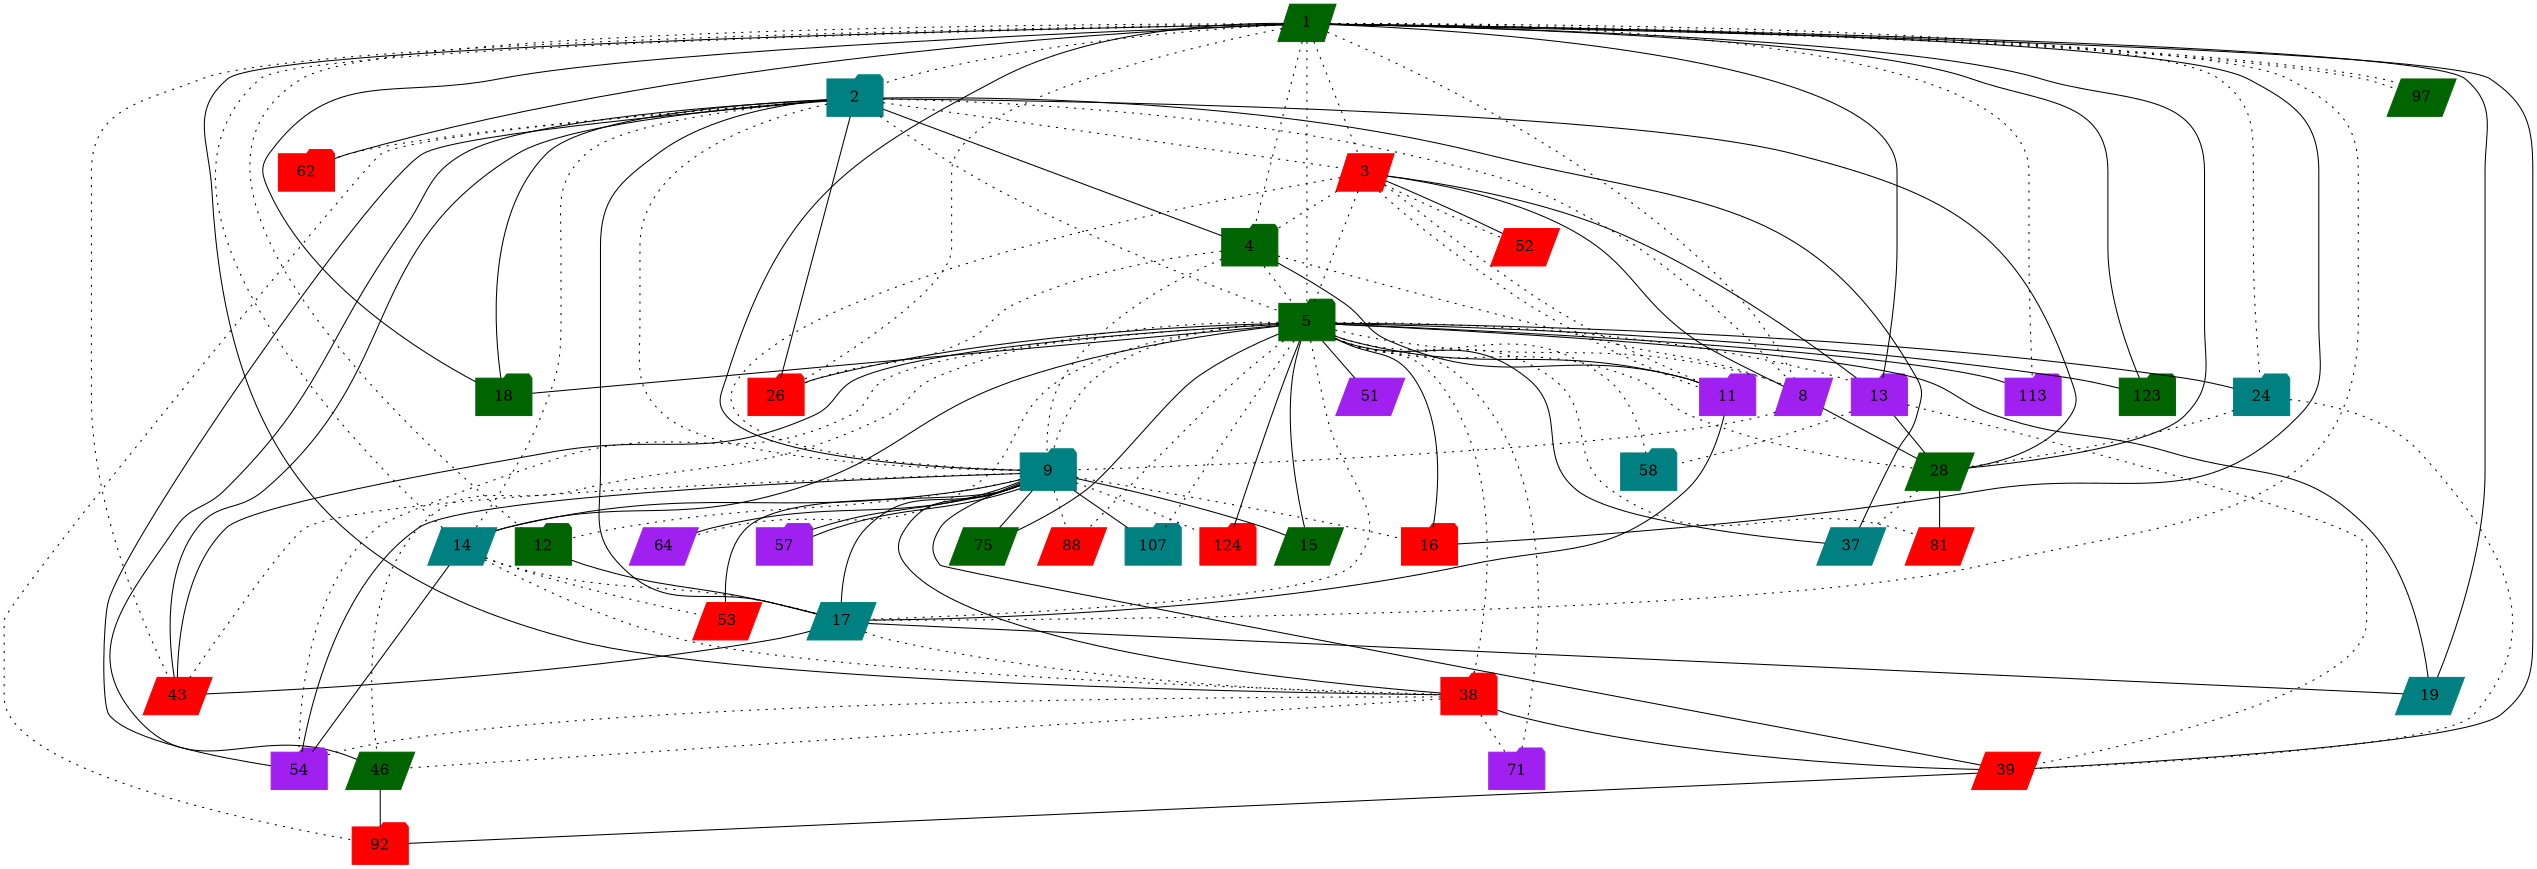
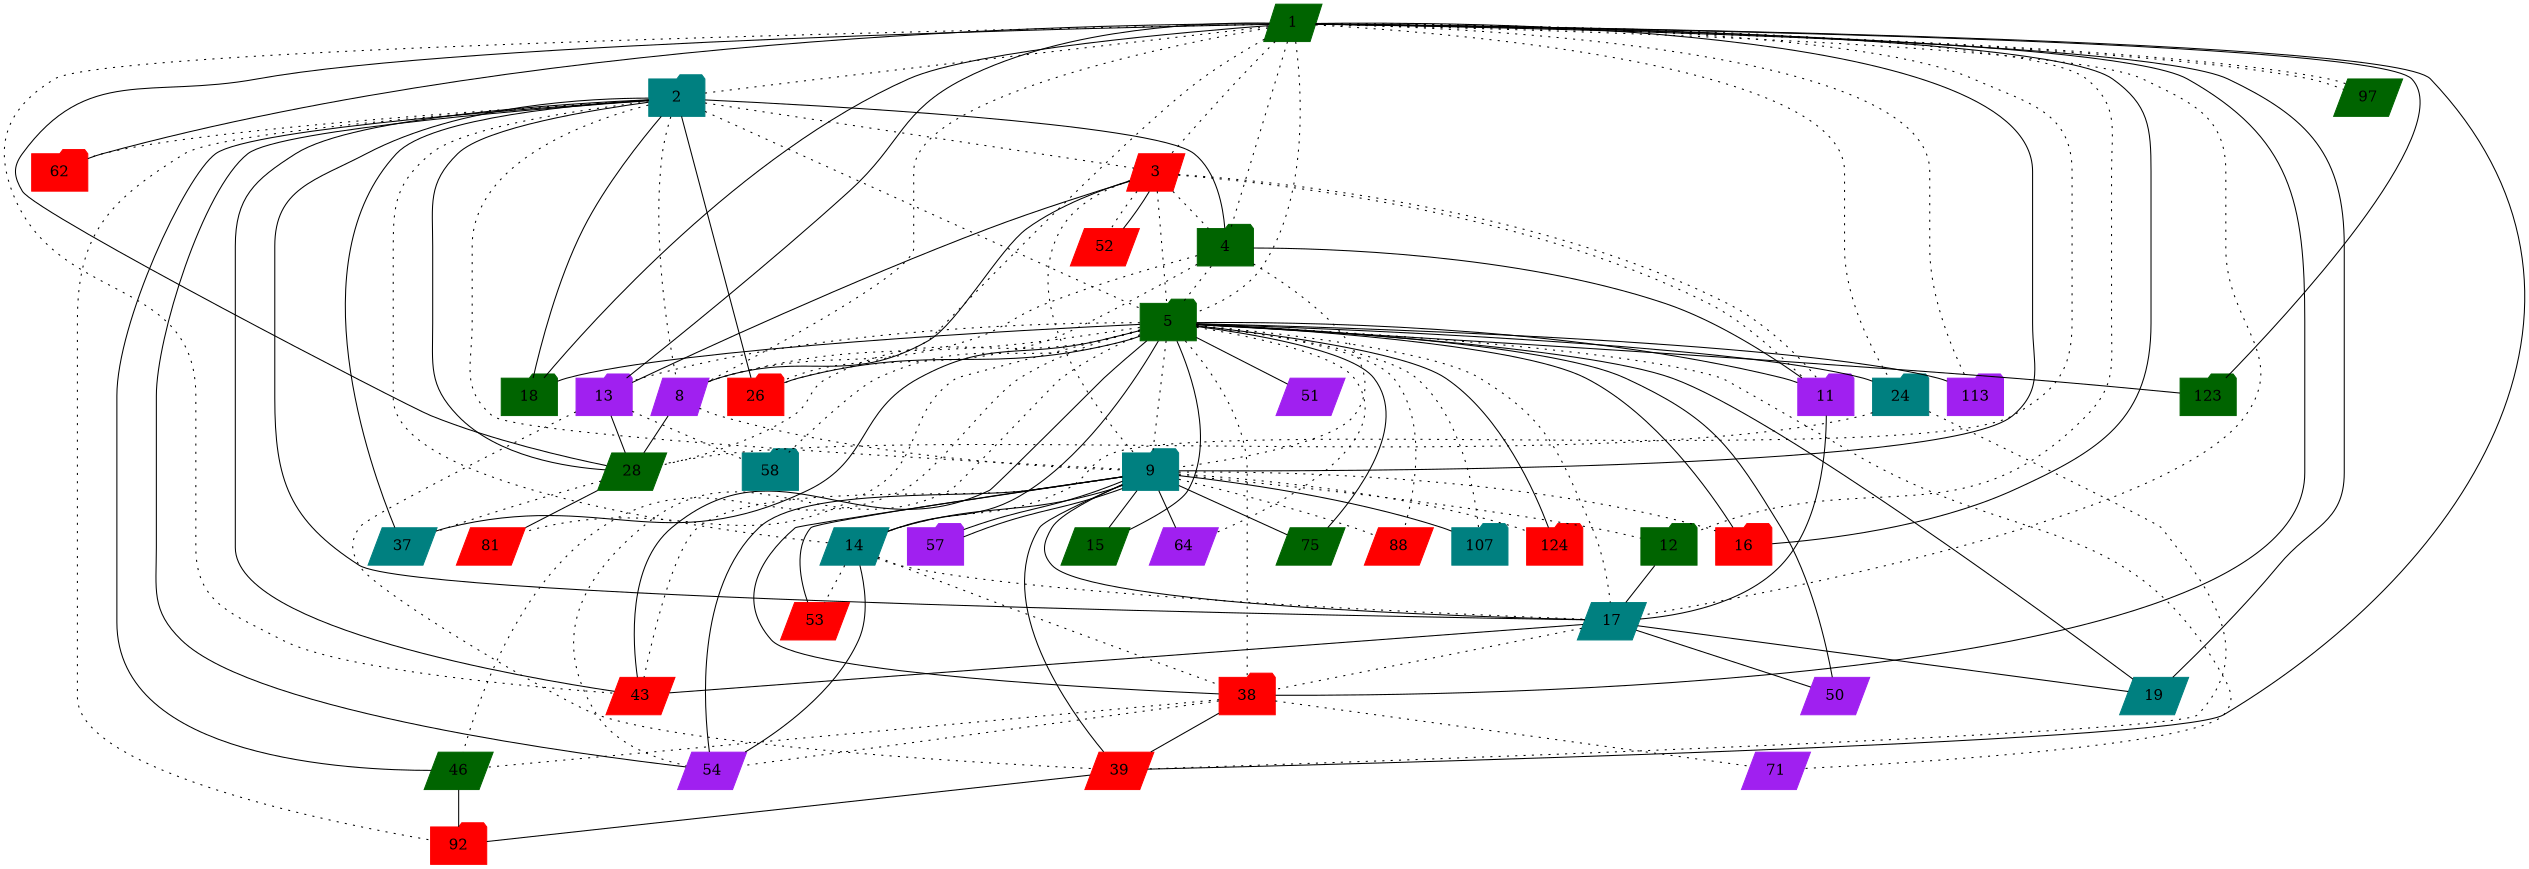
none -> (1835, 696)
(299, 771) -> (712, 771)
(1517, 771) -> (1776, 771)
